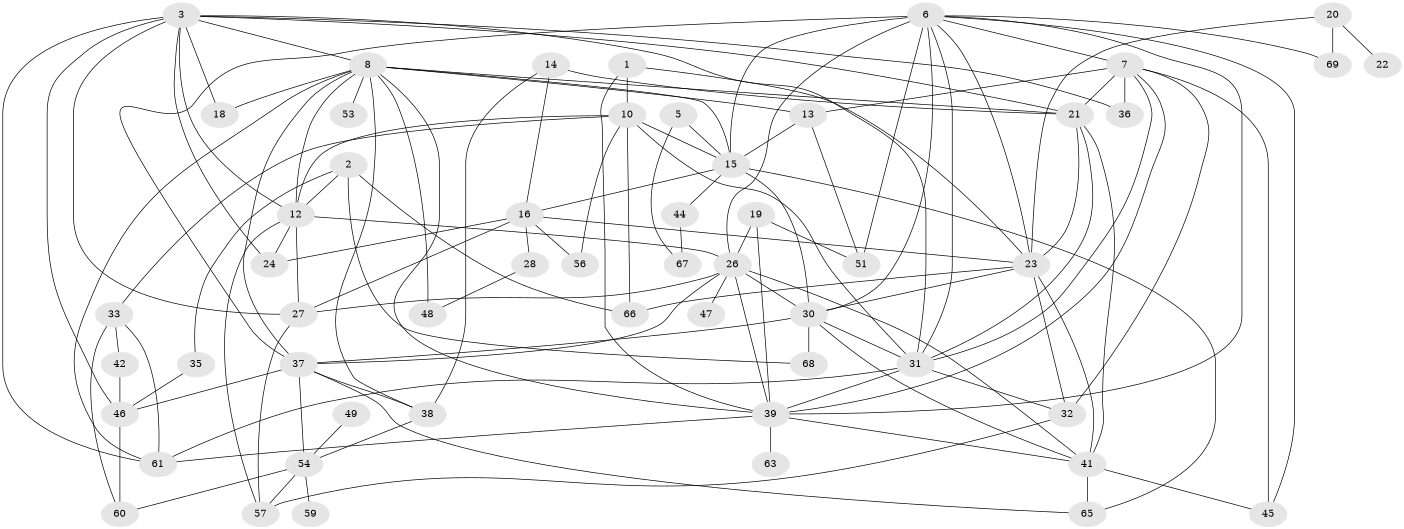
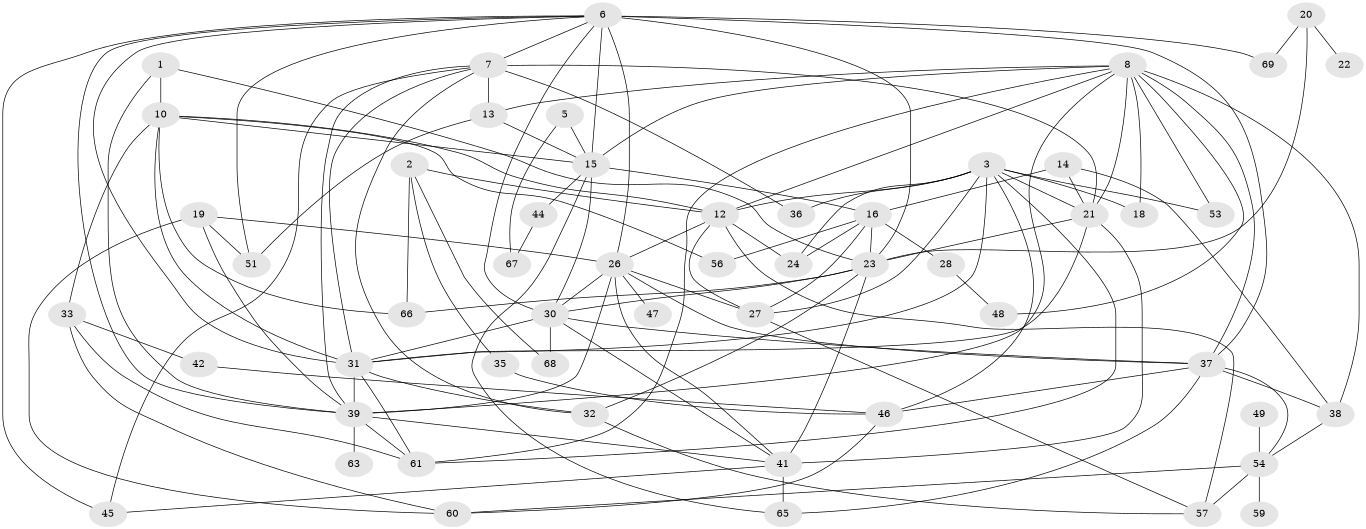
(275, 40) -> (1092, 188)
none -> (82, 466)
